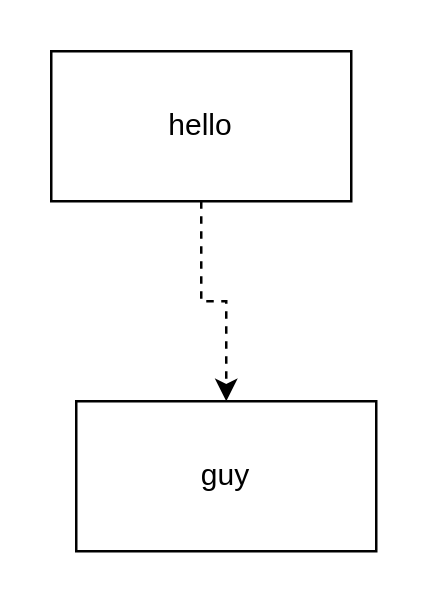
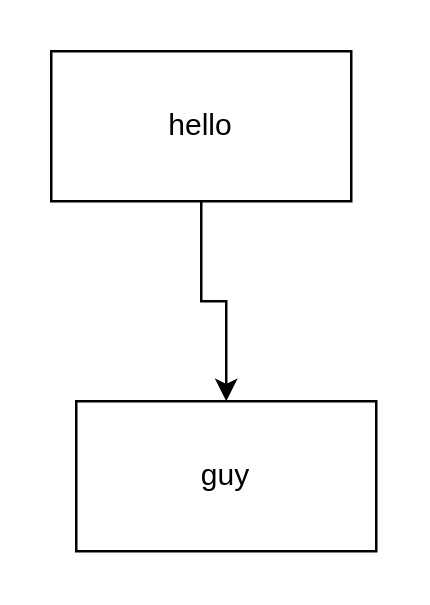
(207, 301) -> (207, 301)
